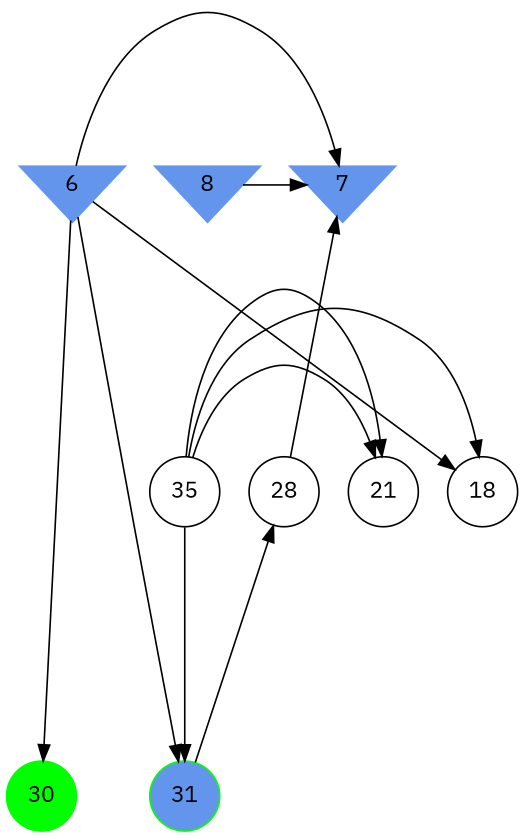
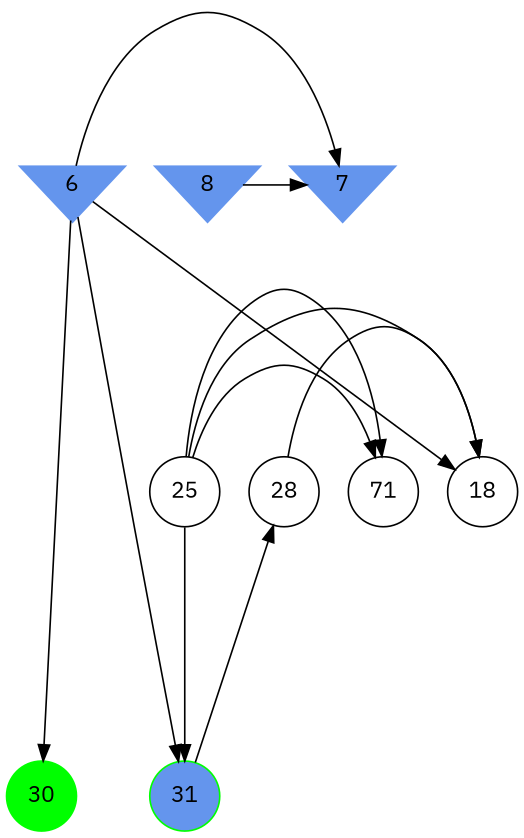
(312, 345) -> (376, 328)
(185, 492) -> (185, 492)
(383, 492) -> (383, 492)
